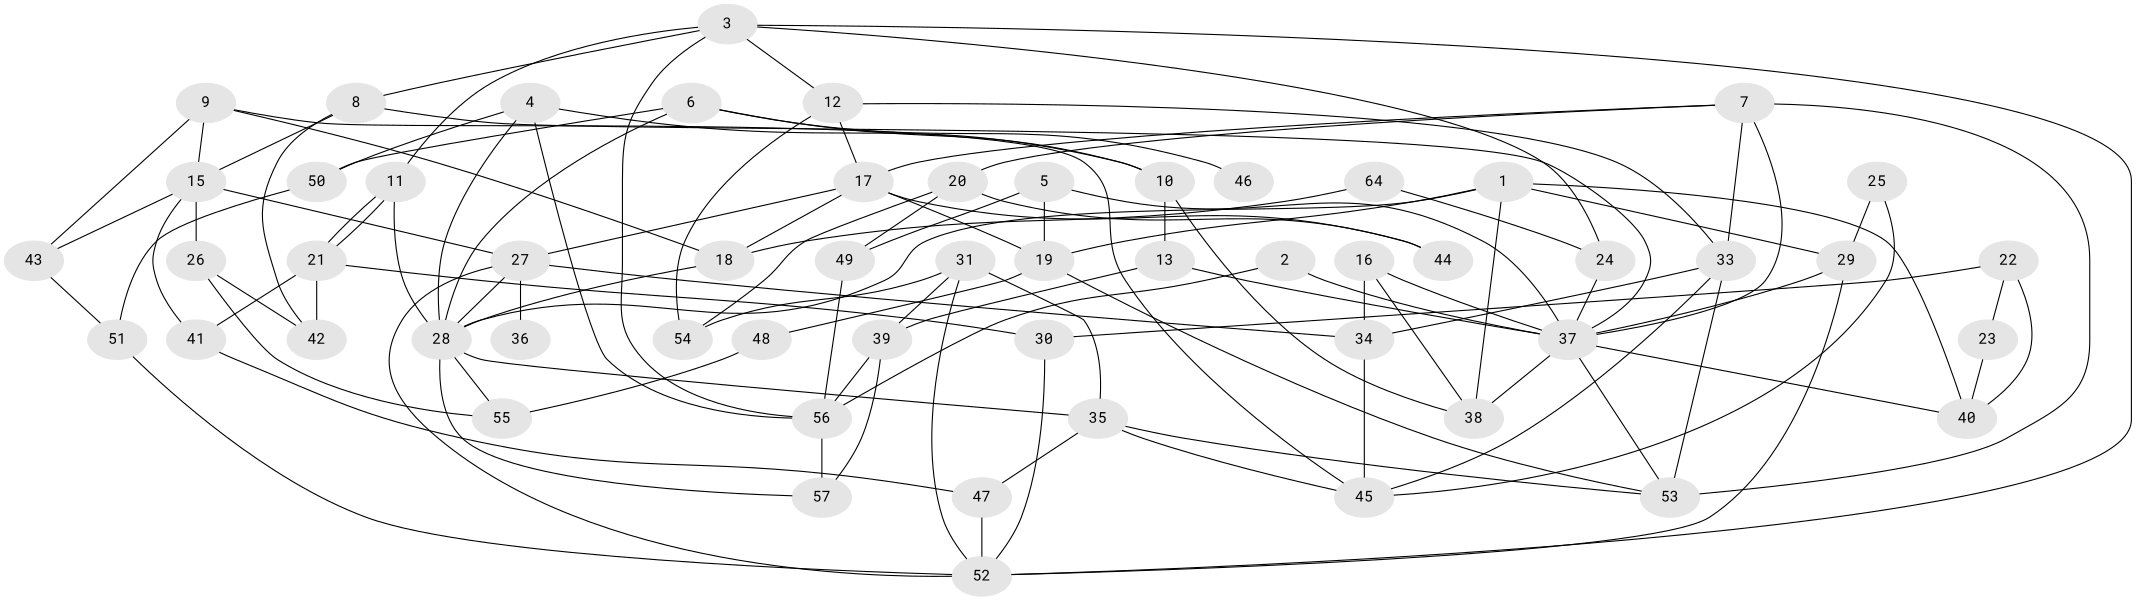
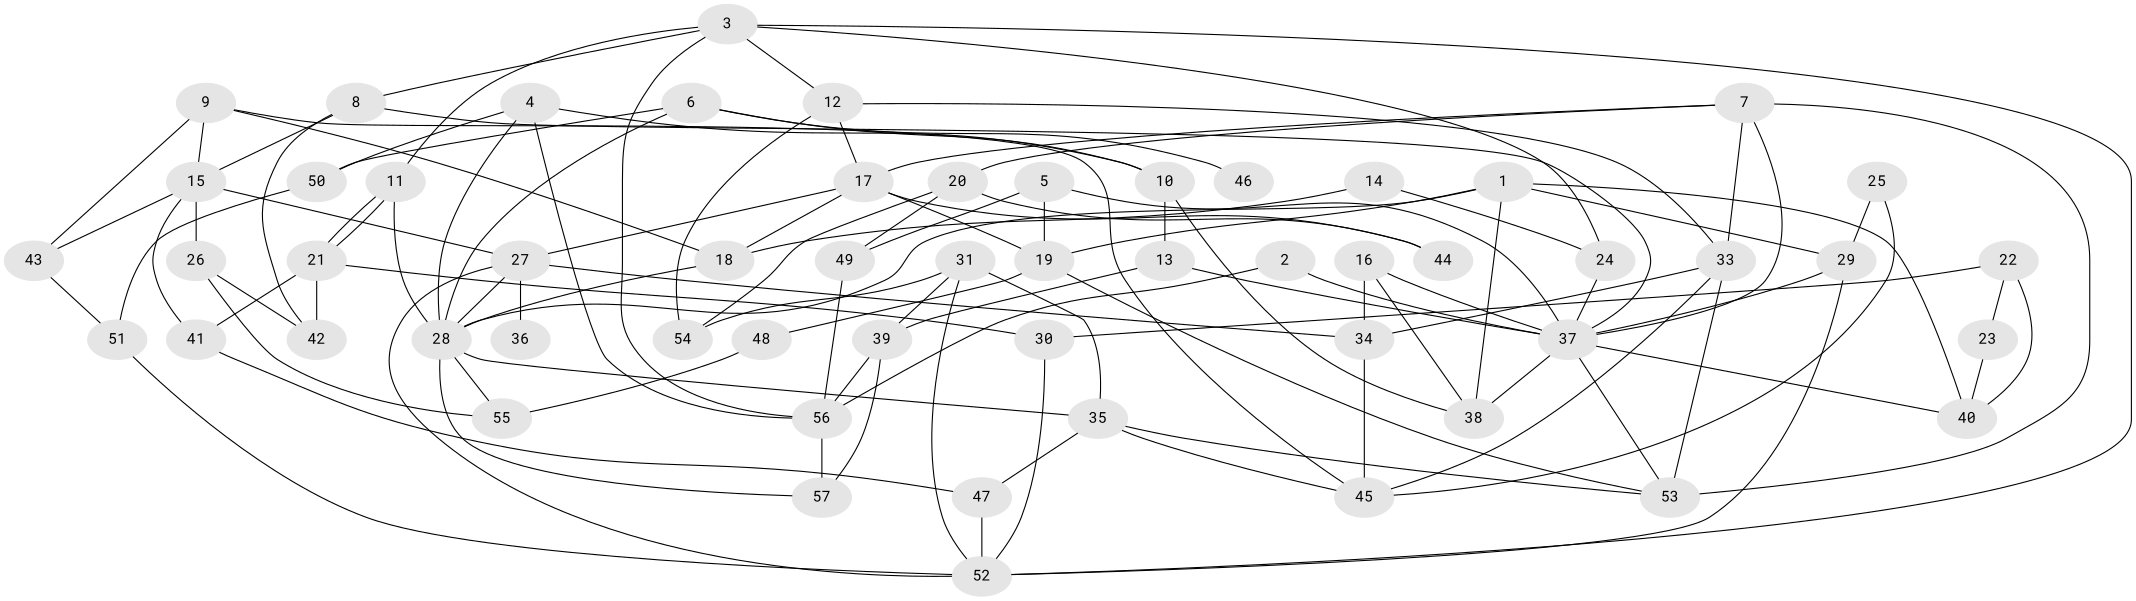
(1374, 182) -> (1374, 182)
